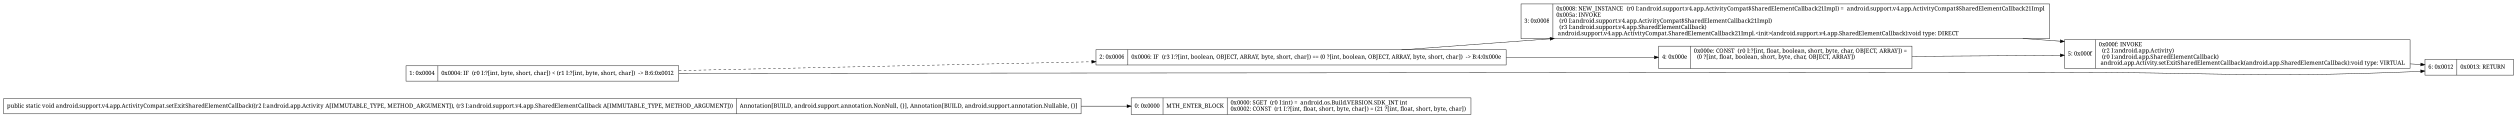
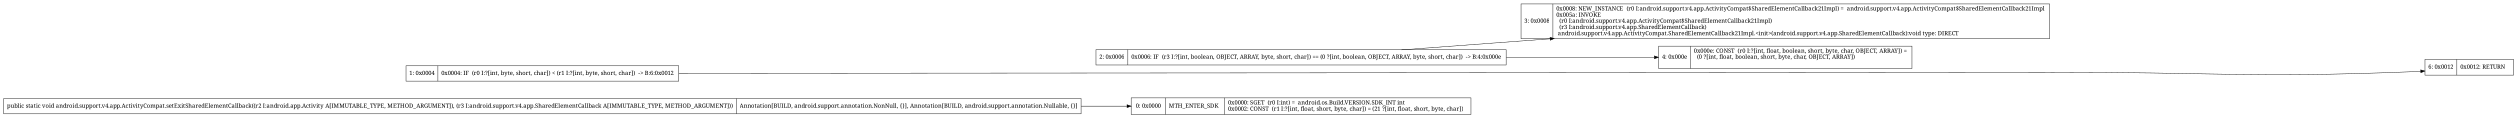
(2237, 54) -> none
(885, 66) -> none
(2485, 67) -> (2485, 67)
(1195, 106) -> (1194, 106)
